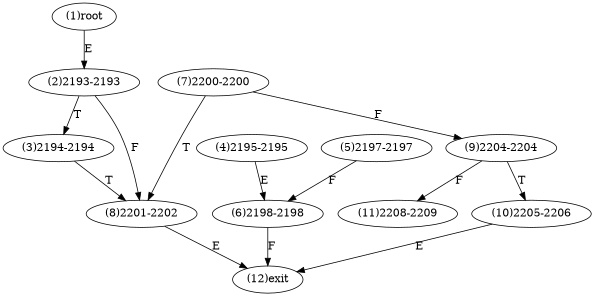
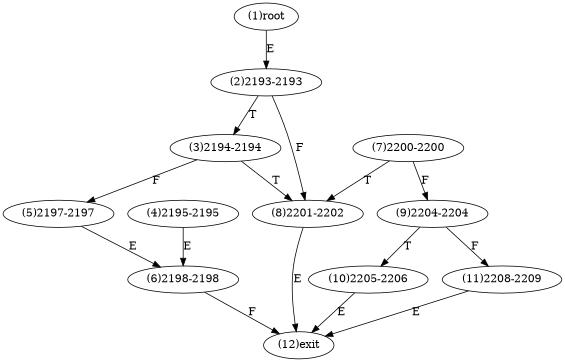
none -> (146, 180)
(332, 181) -> (133, 247)
none -> (400, 312)
